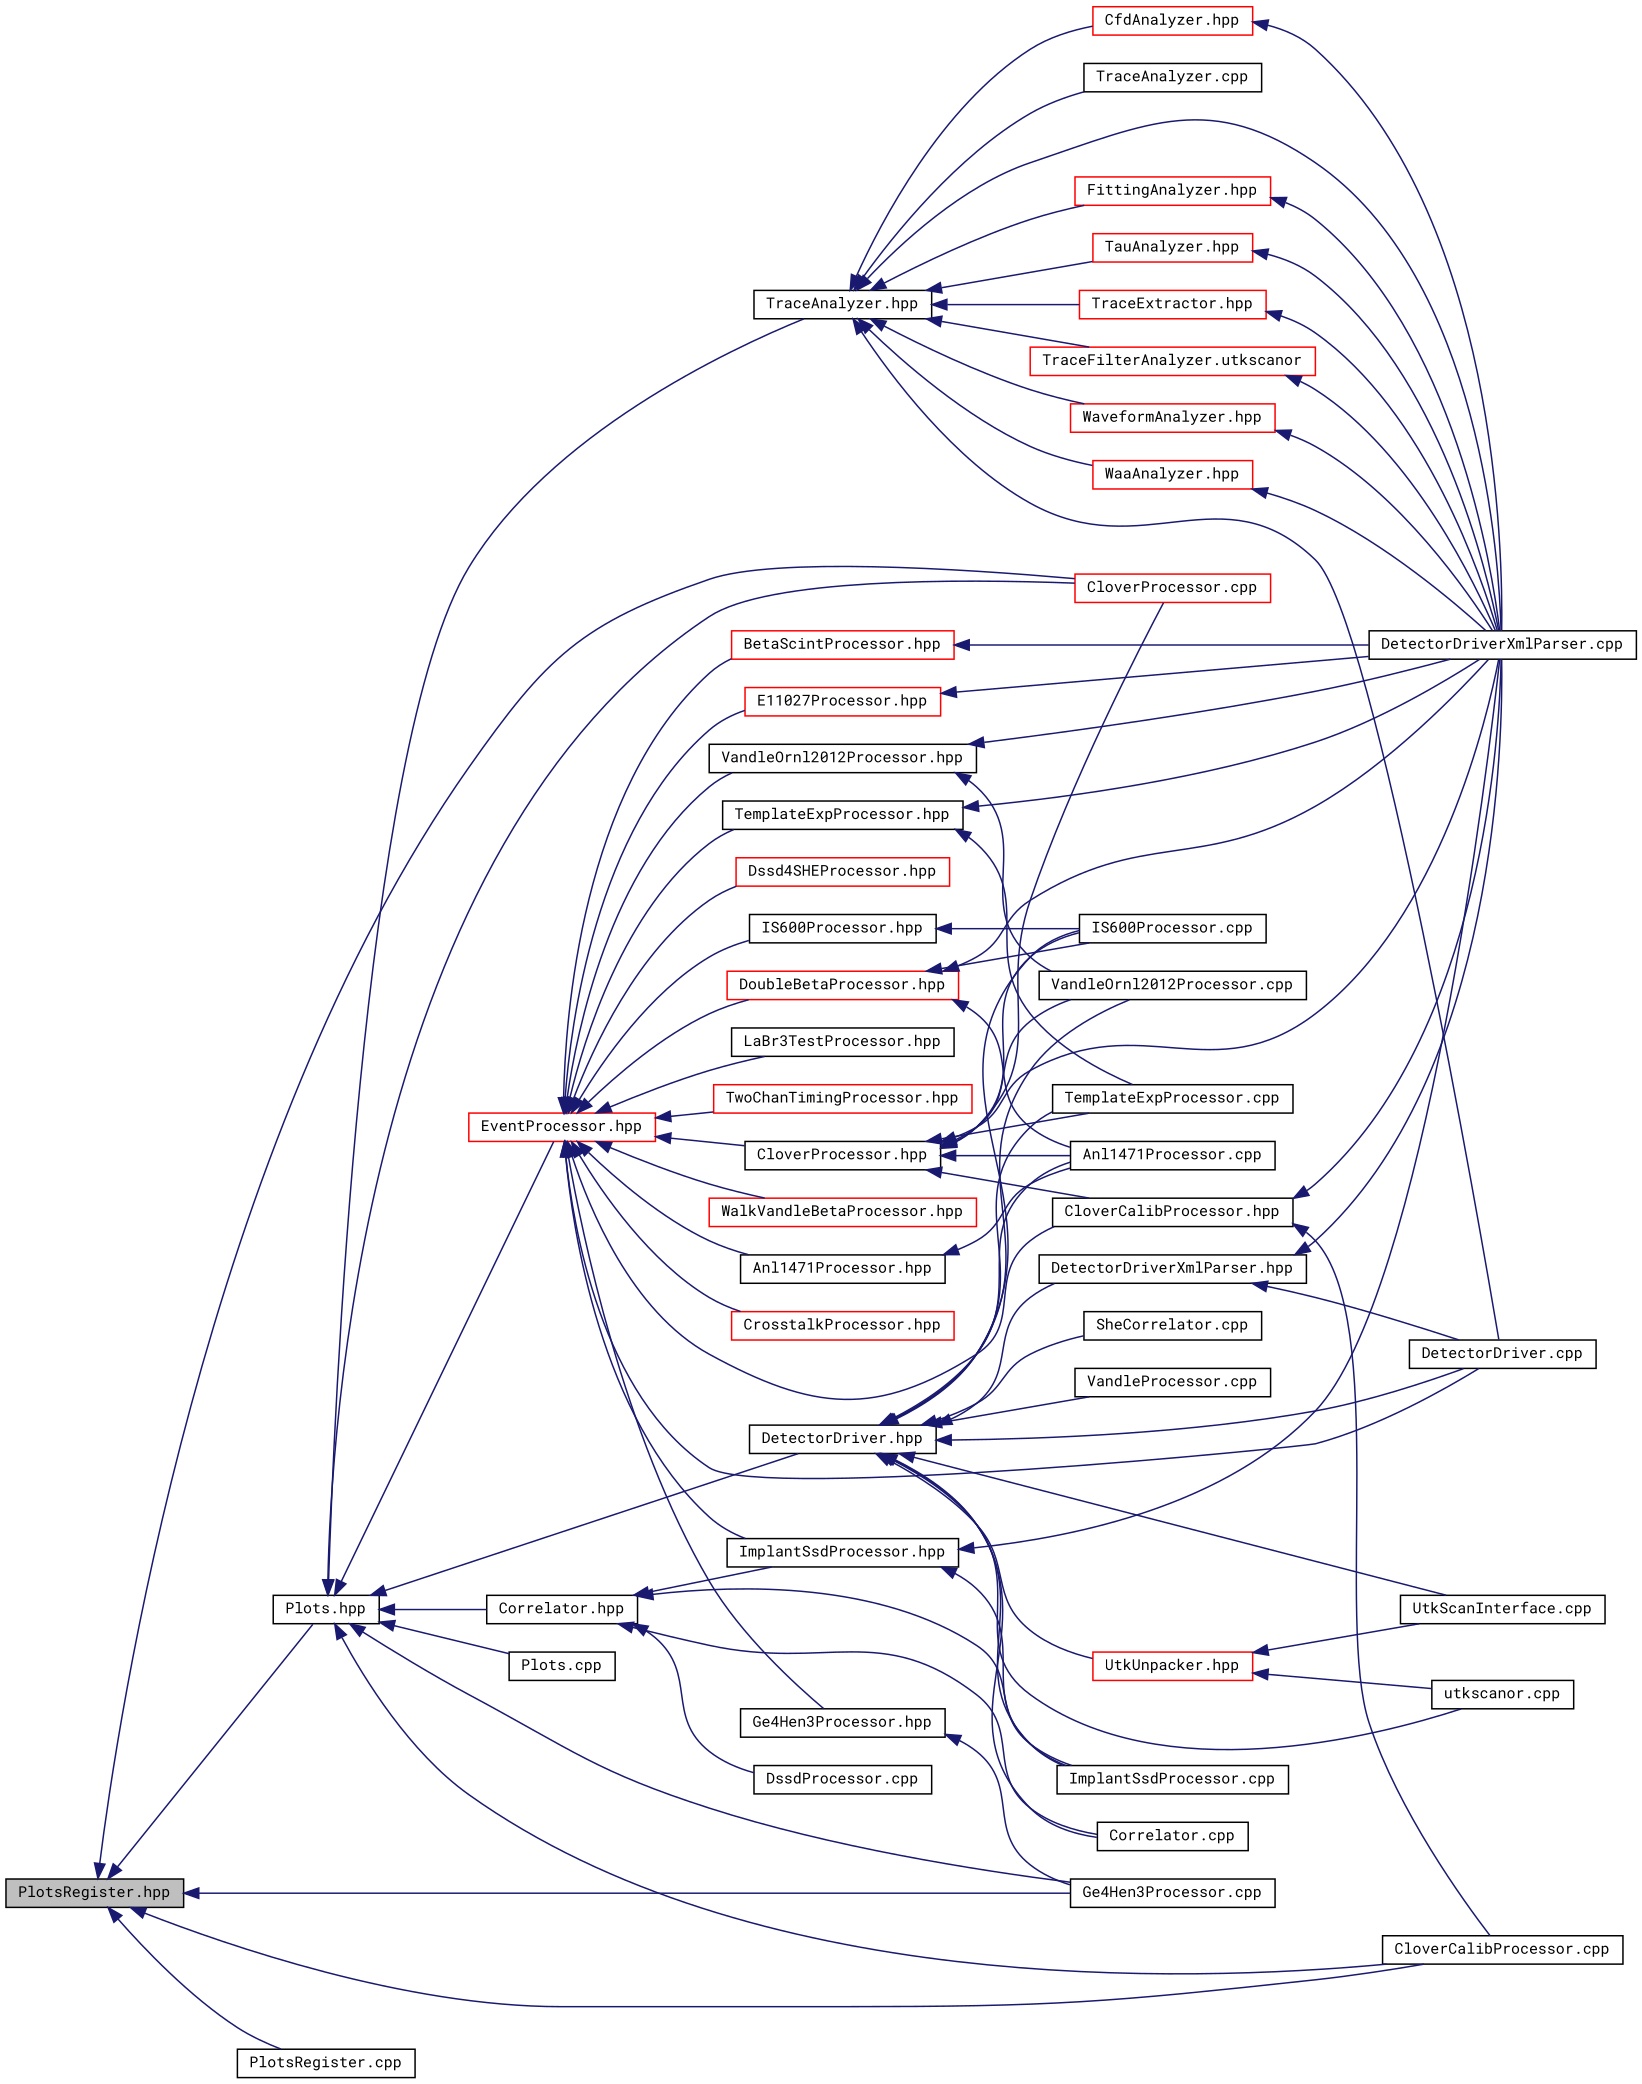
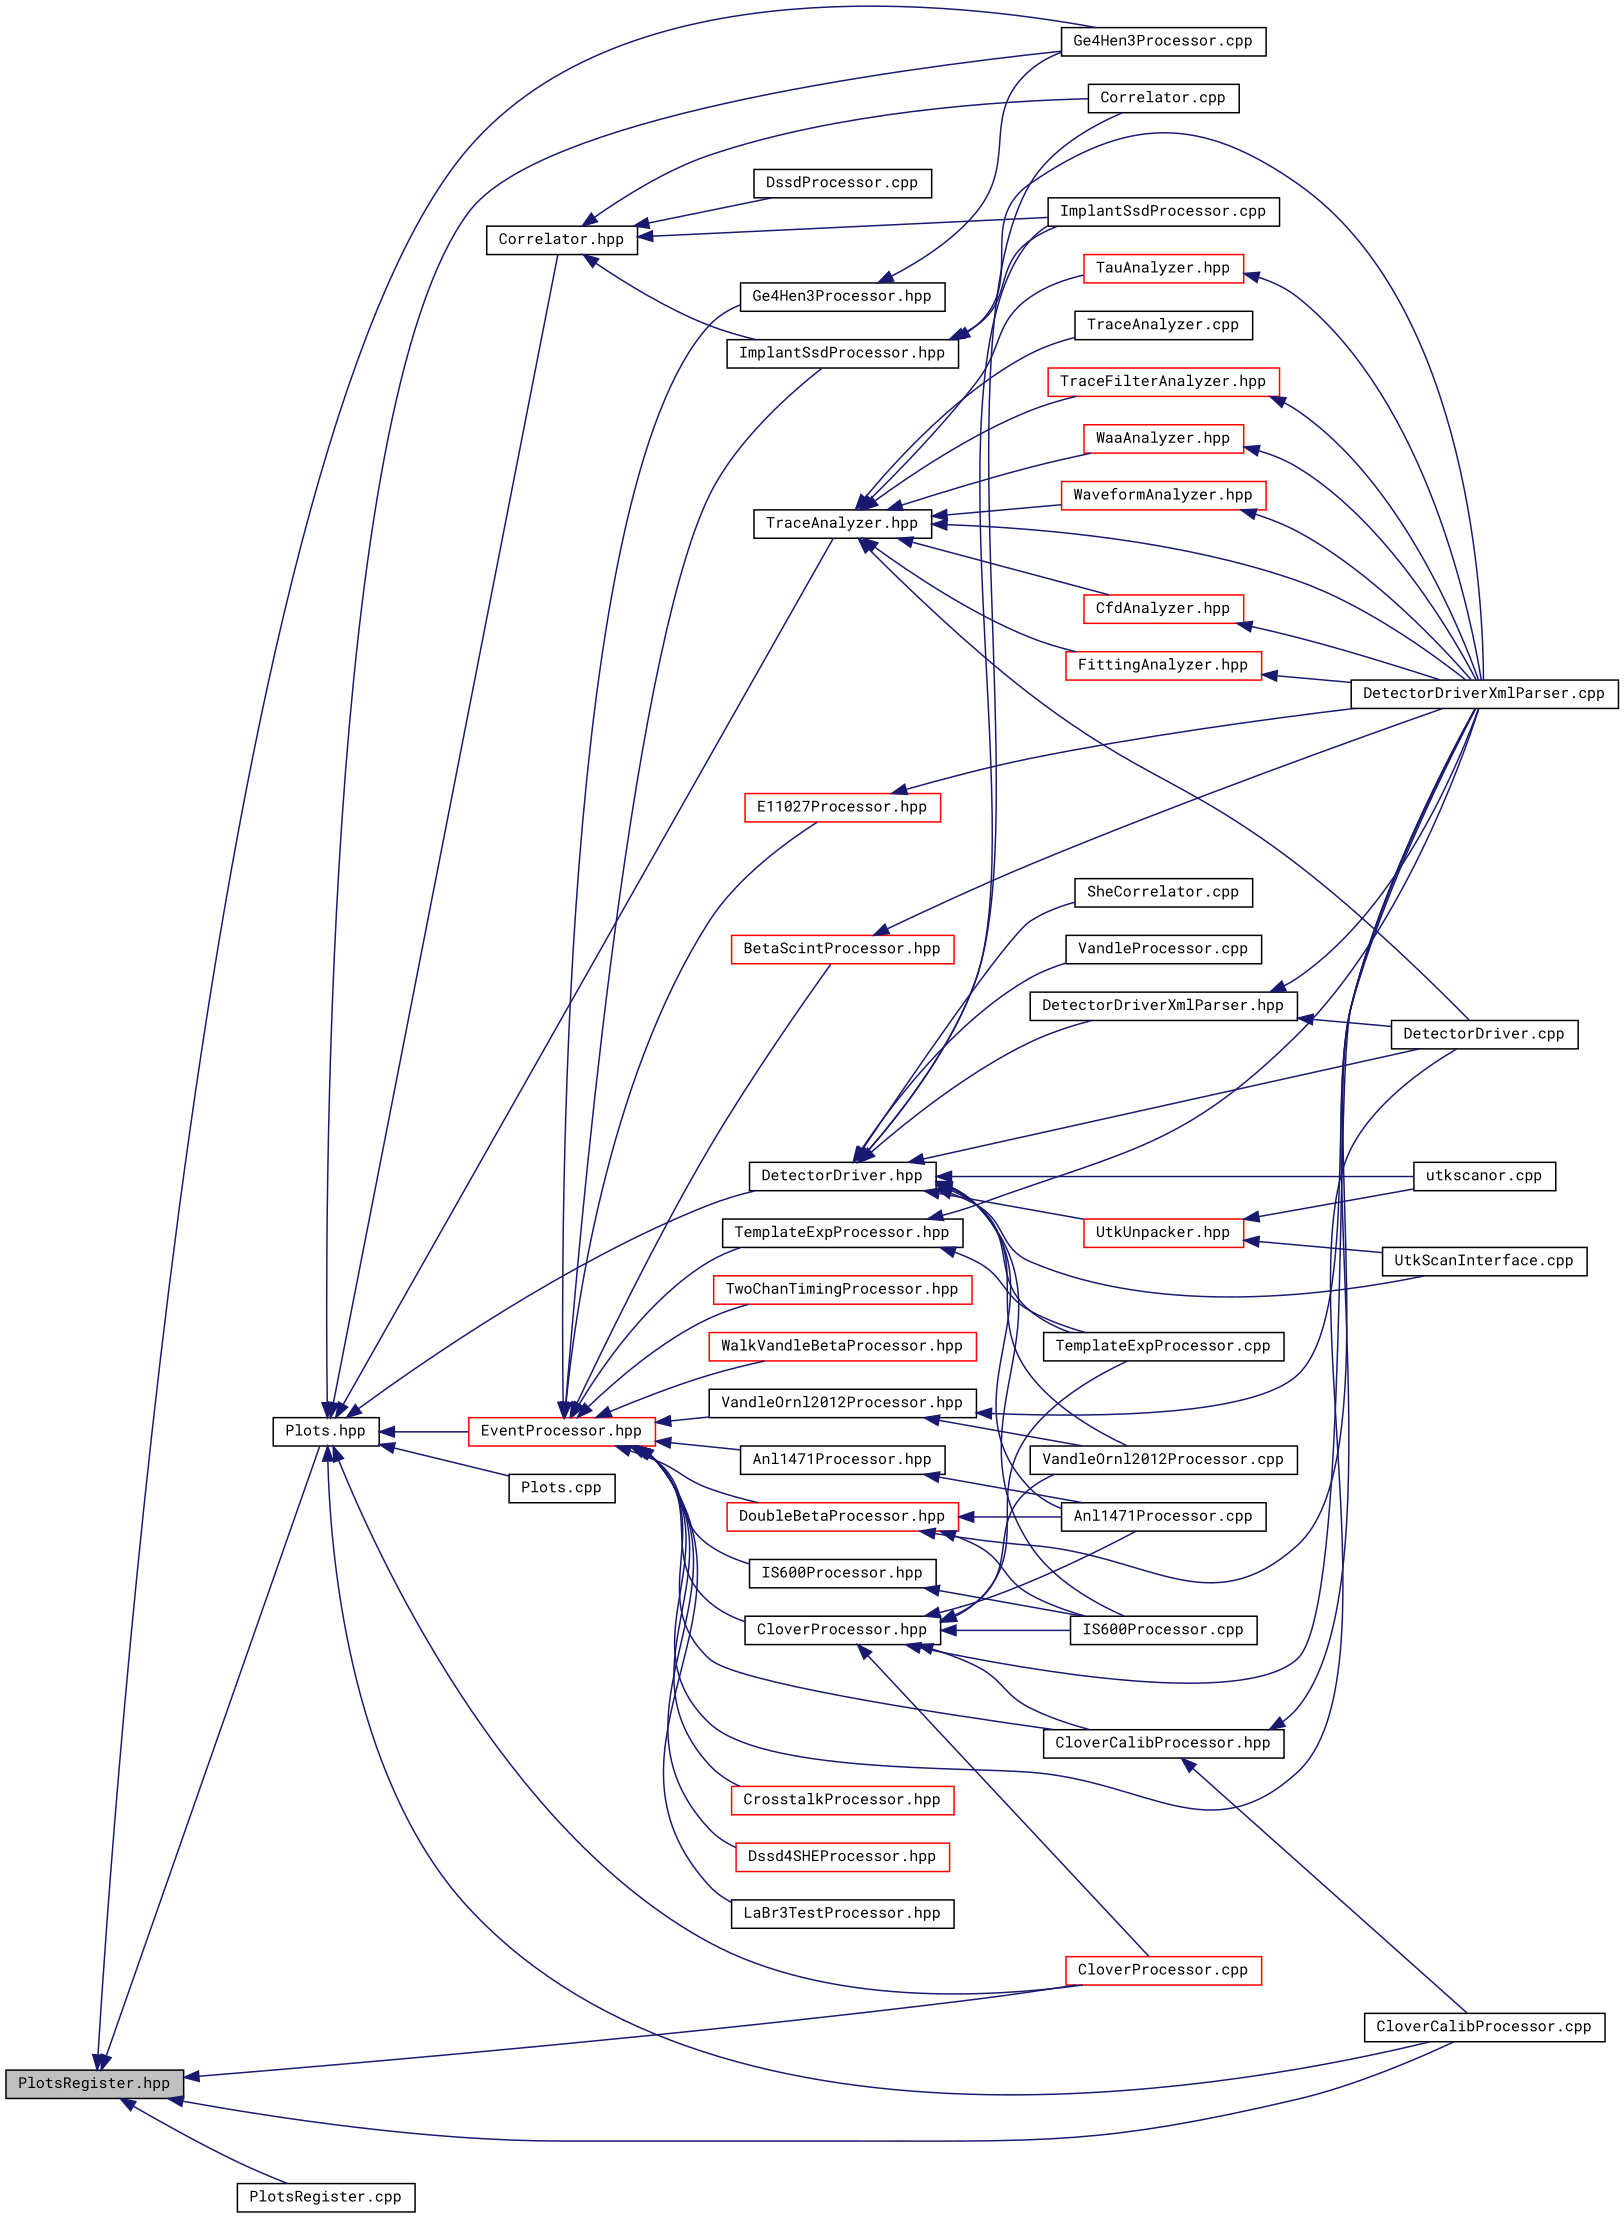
(1173, 305) -> none
(1173, 361) -> (1164, 382)
